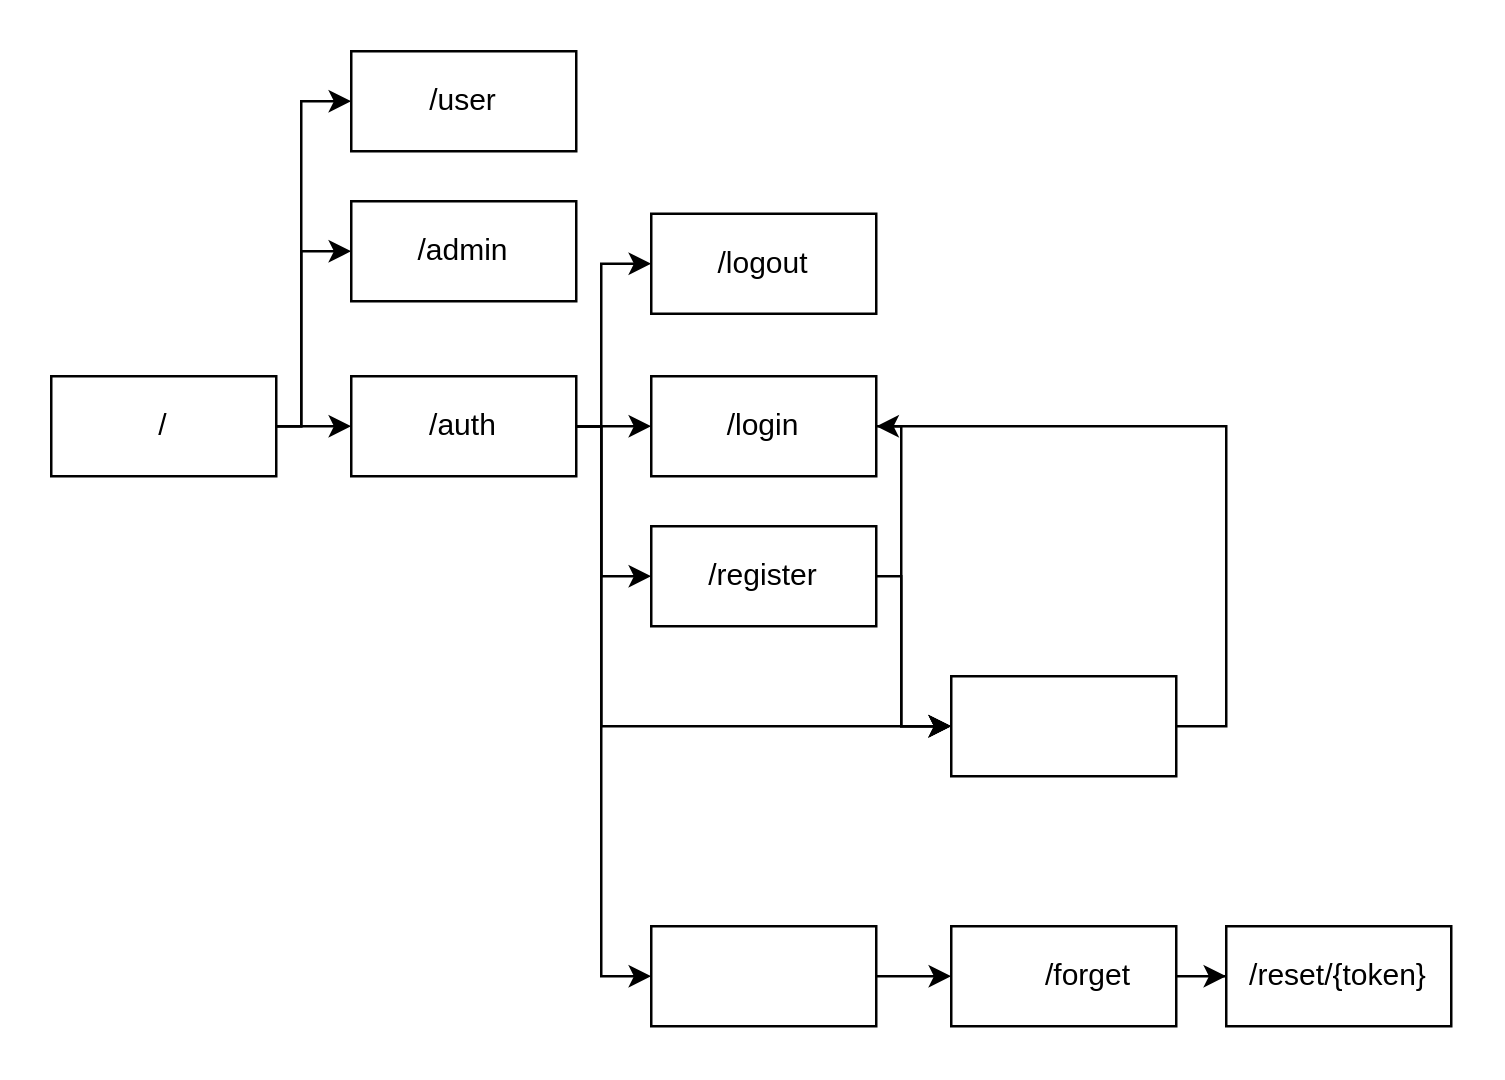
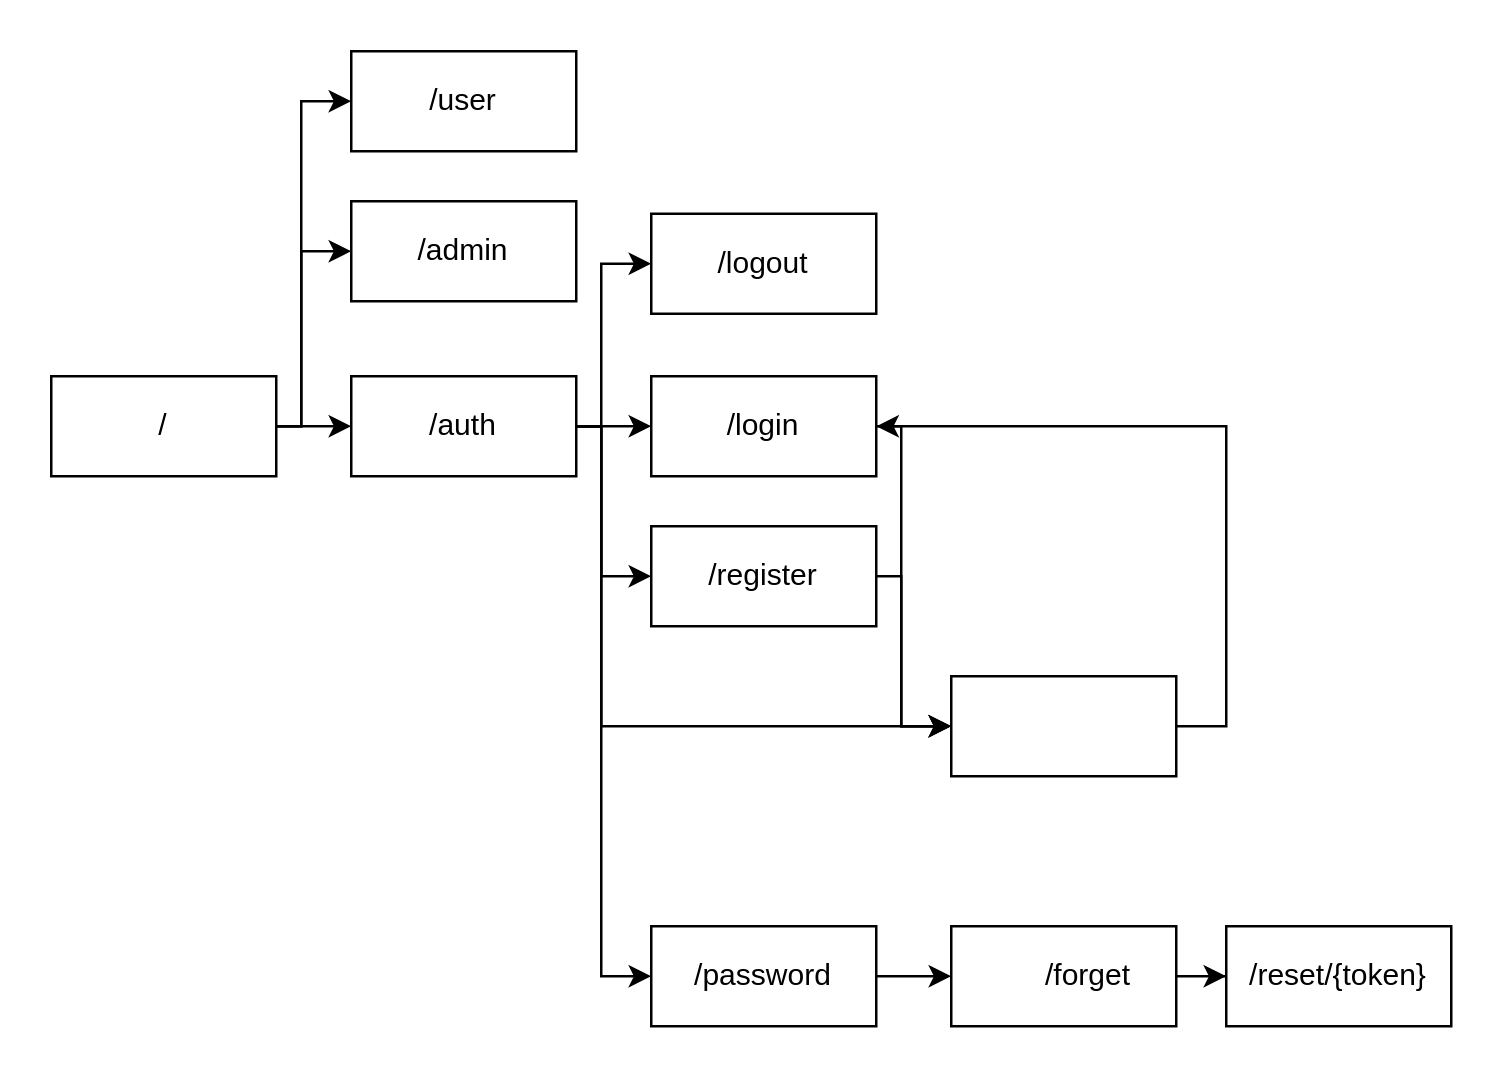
none -> (764, 976)
